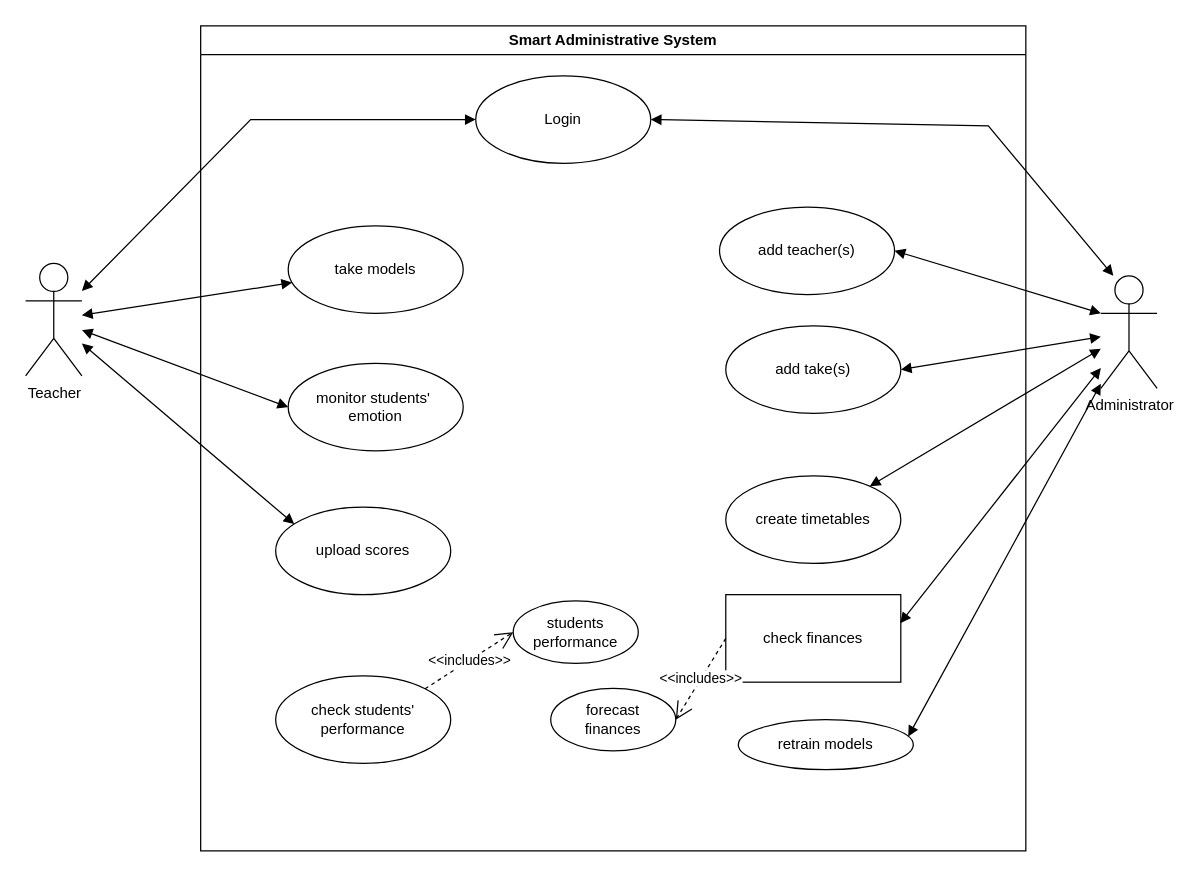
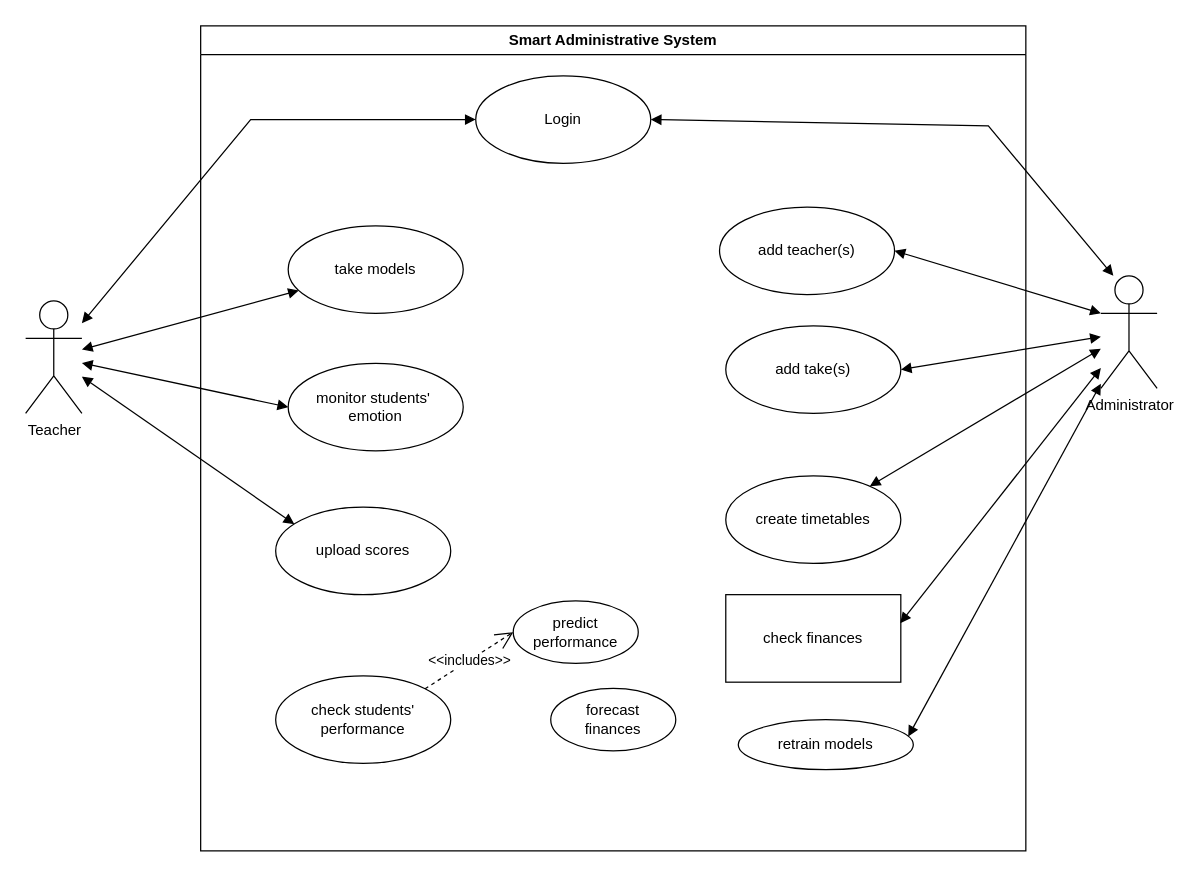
(54, 319) -> (54, 357)
(576, 632) -> (576, 632)
(701, 678) -> none
